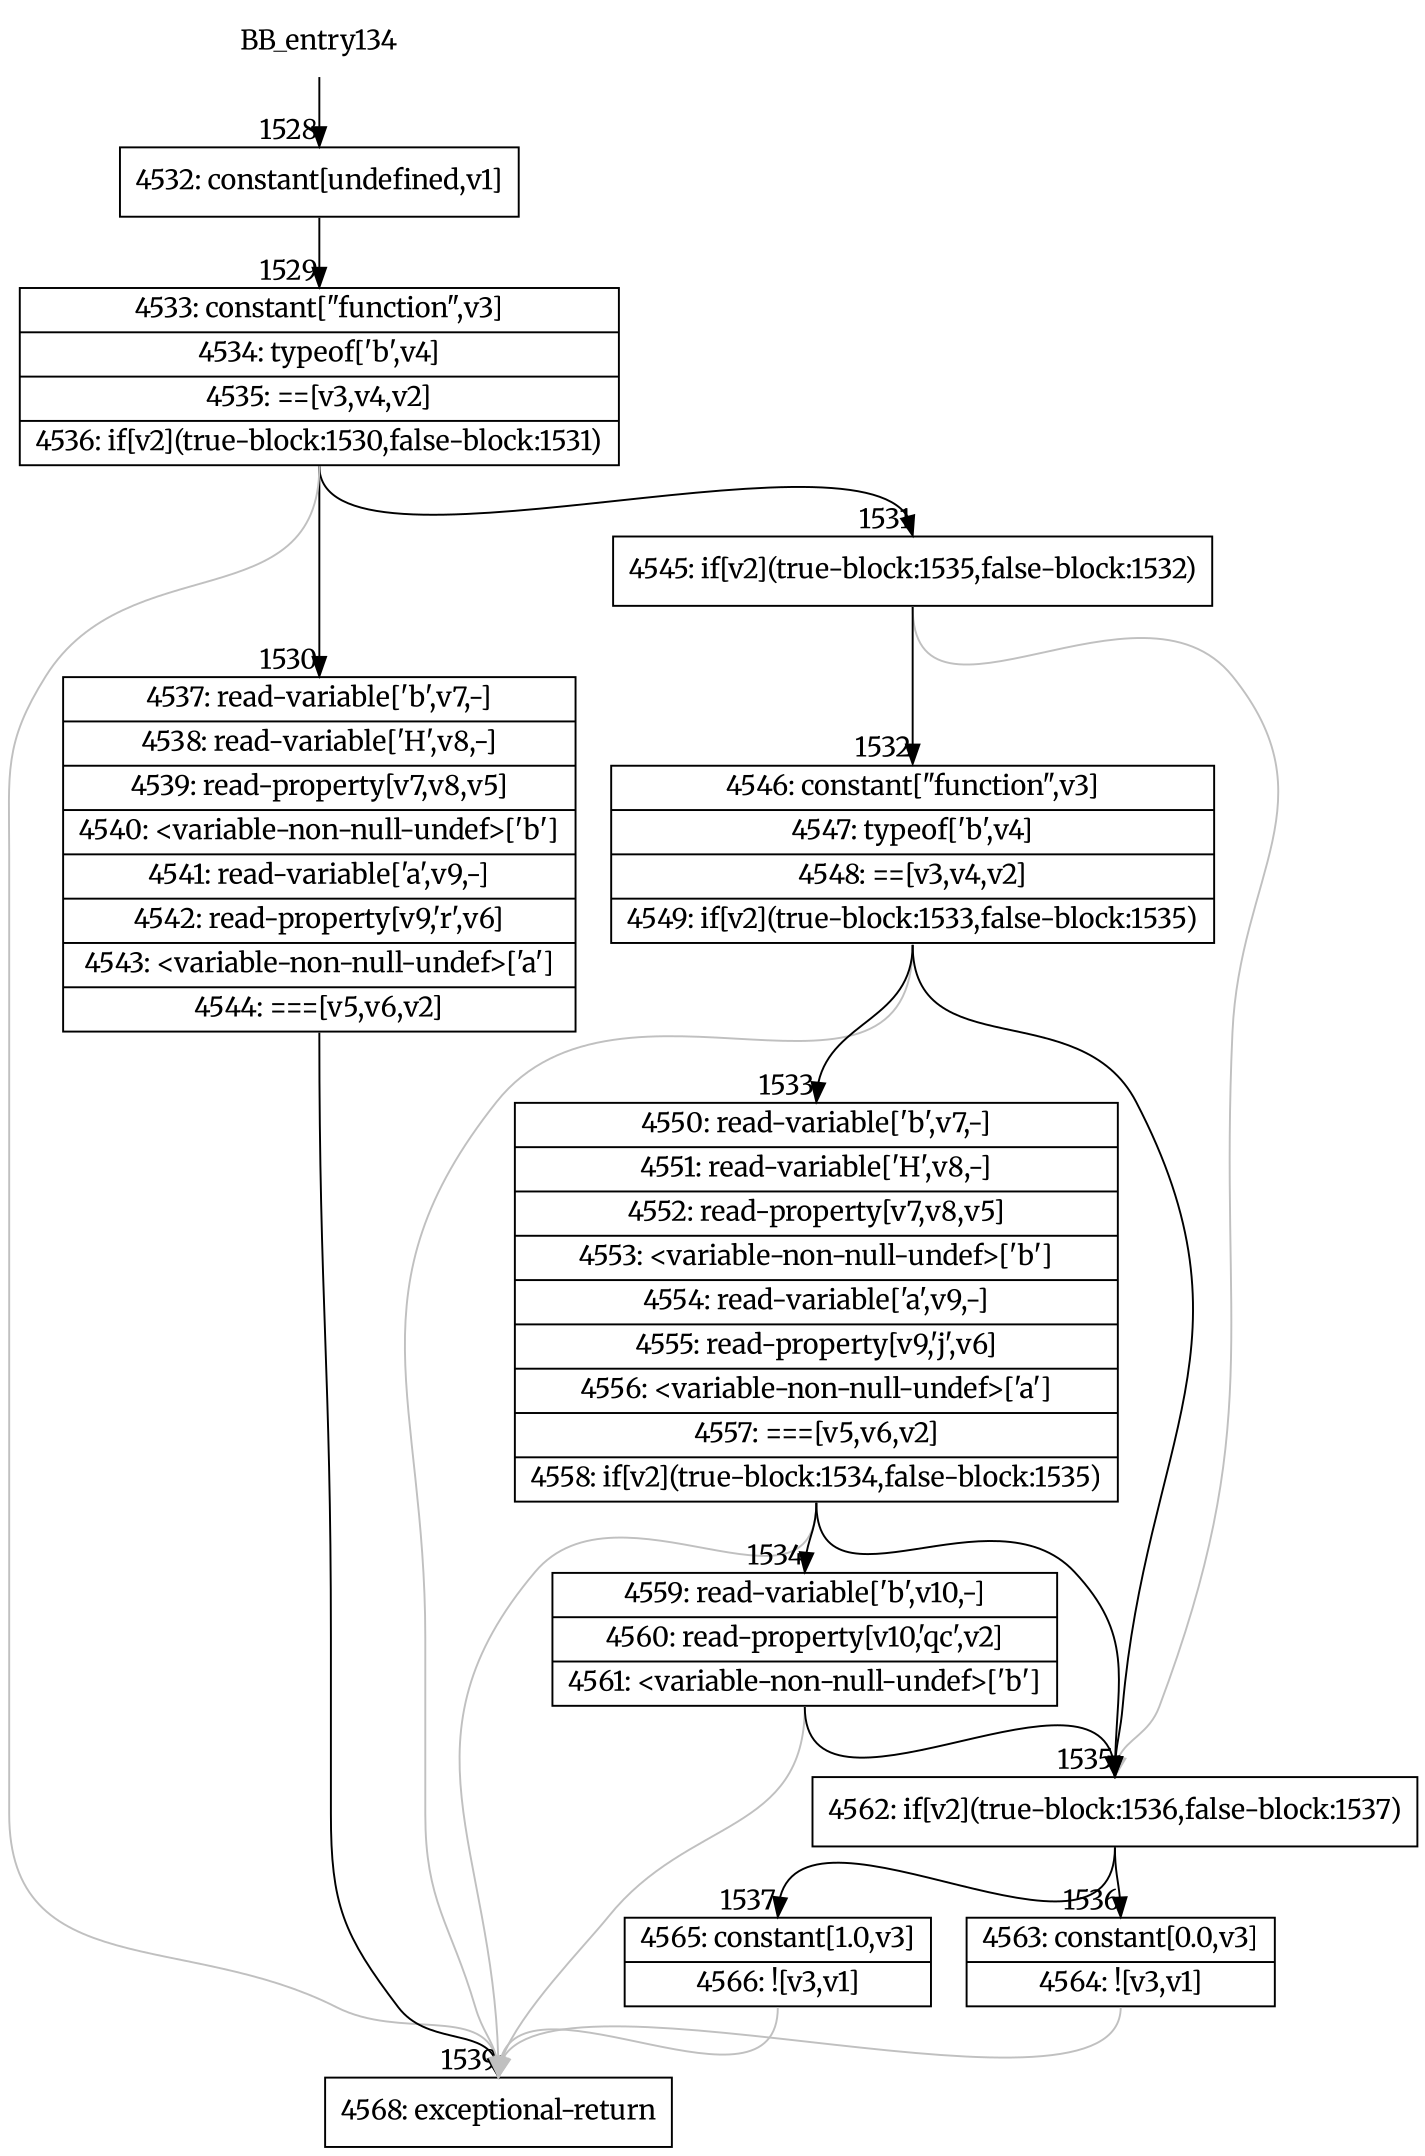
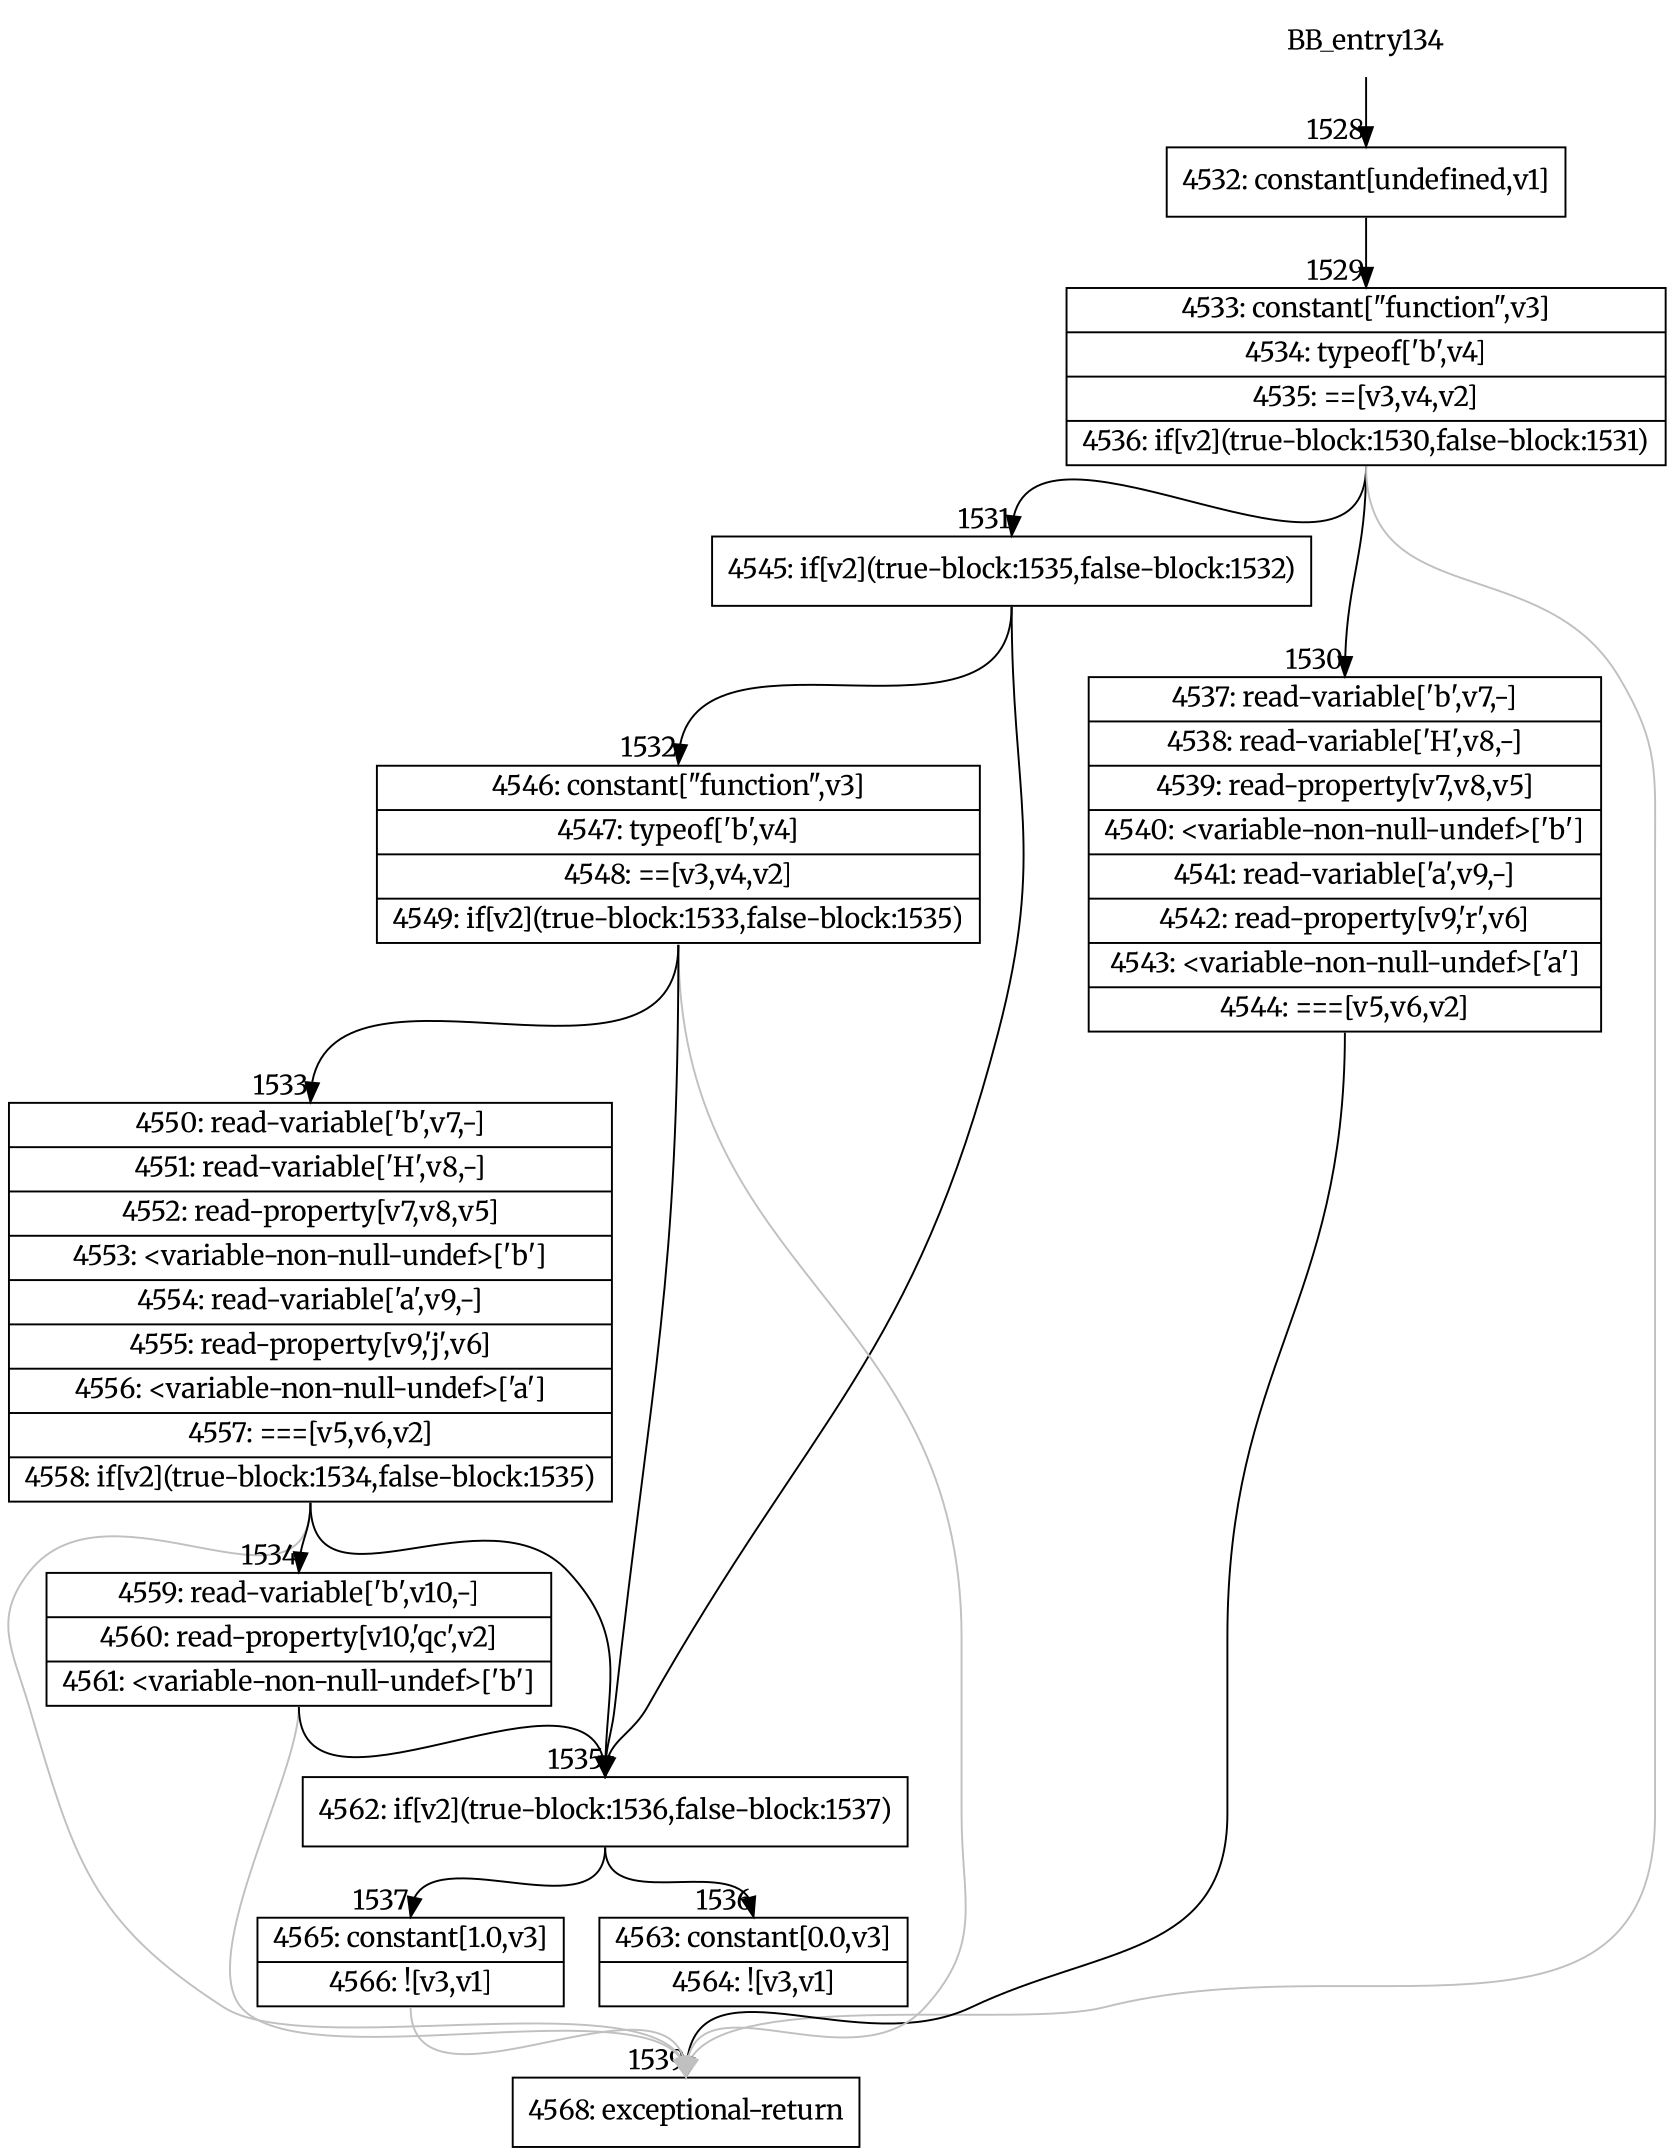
(1232, 1036) -> (935, 1222)
(819, 2043) -> none
